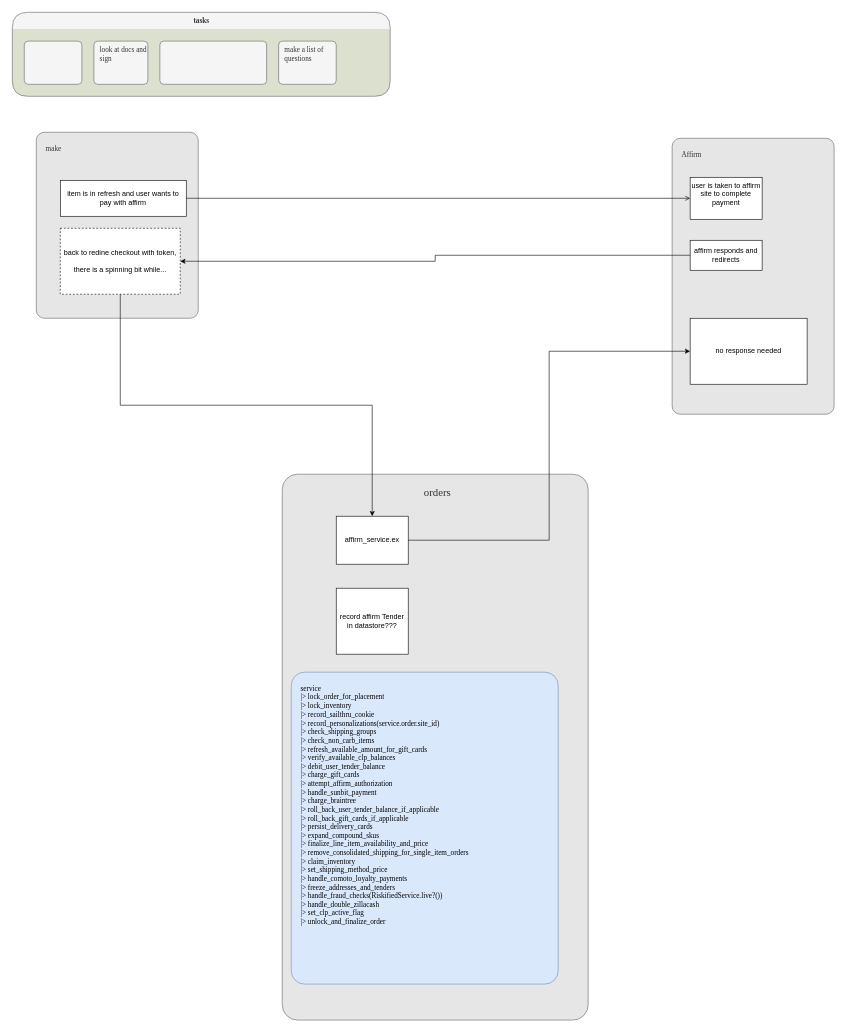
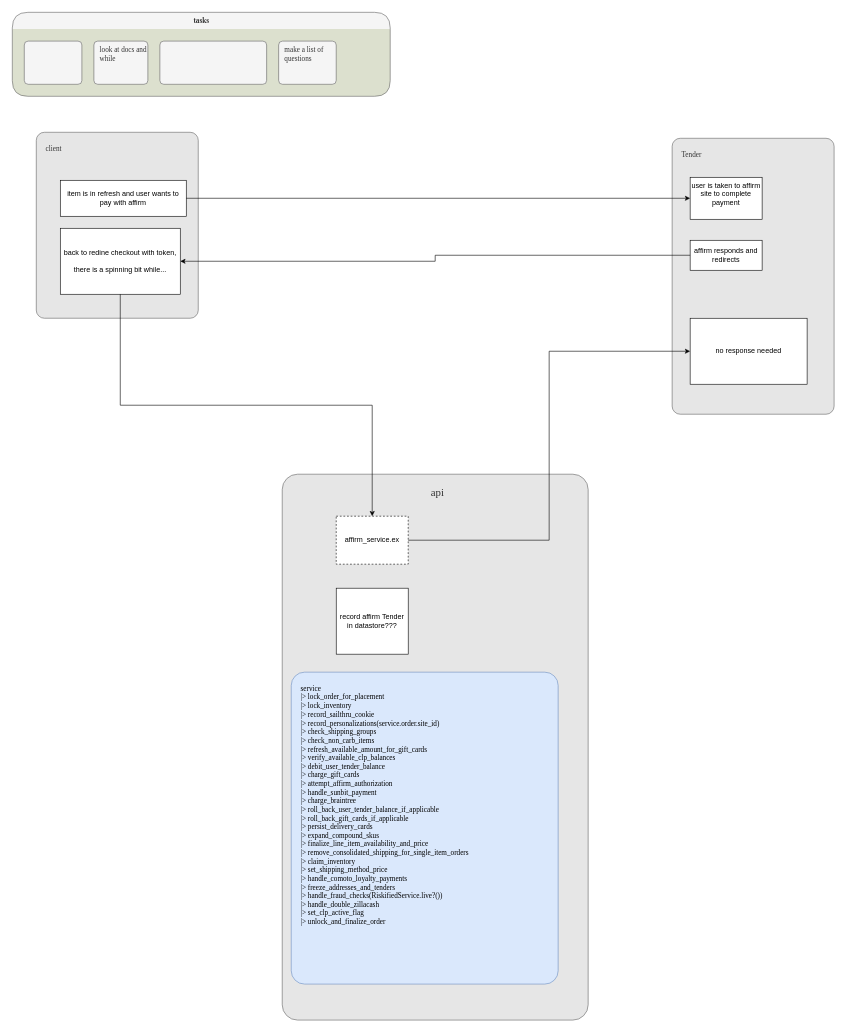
(124, 55) -> (124, 55)
(54, 149) -> (56, 149)
(693, 155) -> (694, 155)
(686, 198) -> (684, 198)
(120, 261) -> (120, 261)
(438, 493) -> (438, 493)
(372, 540) -> (372, 540)
